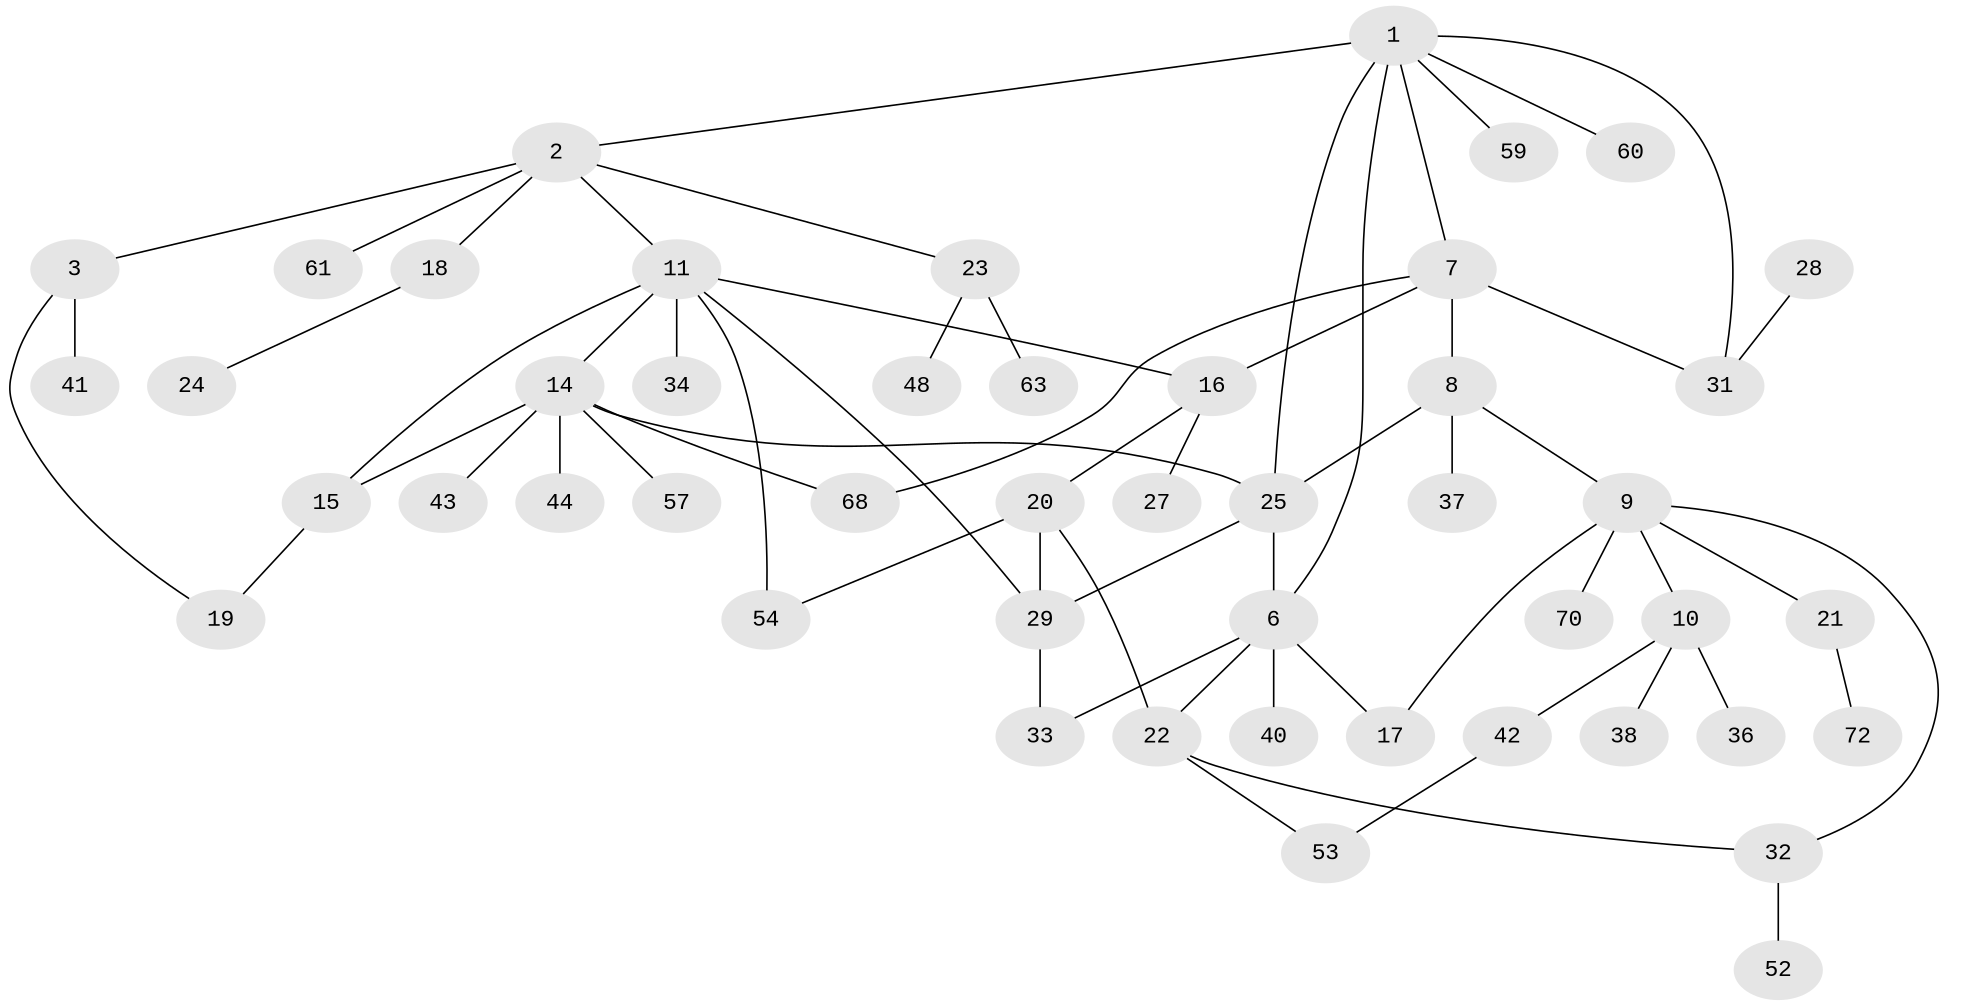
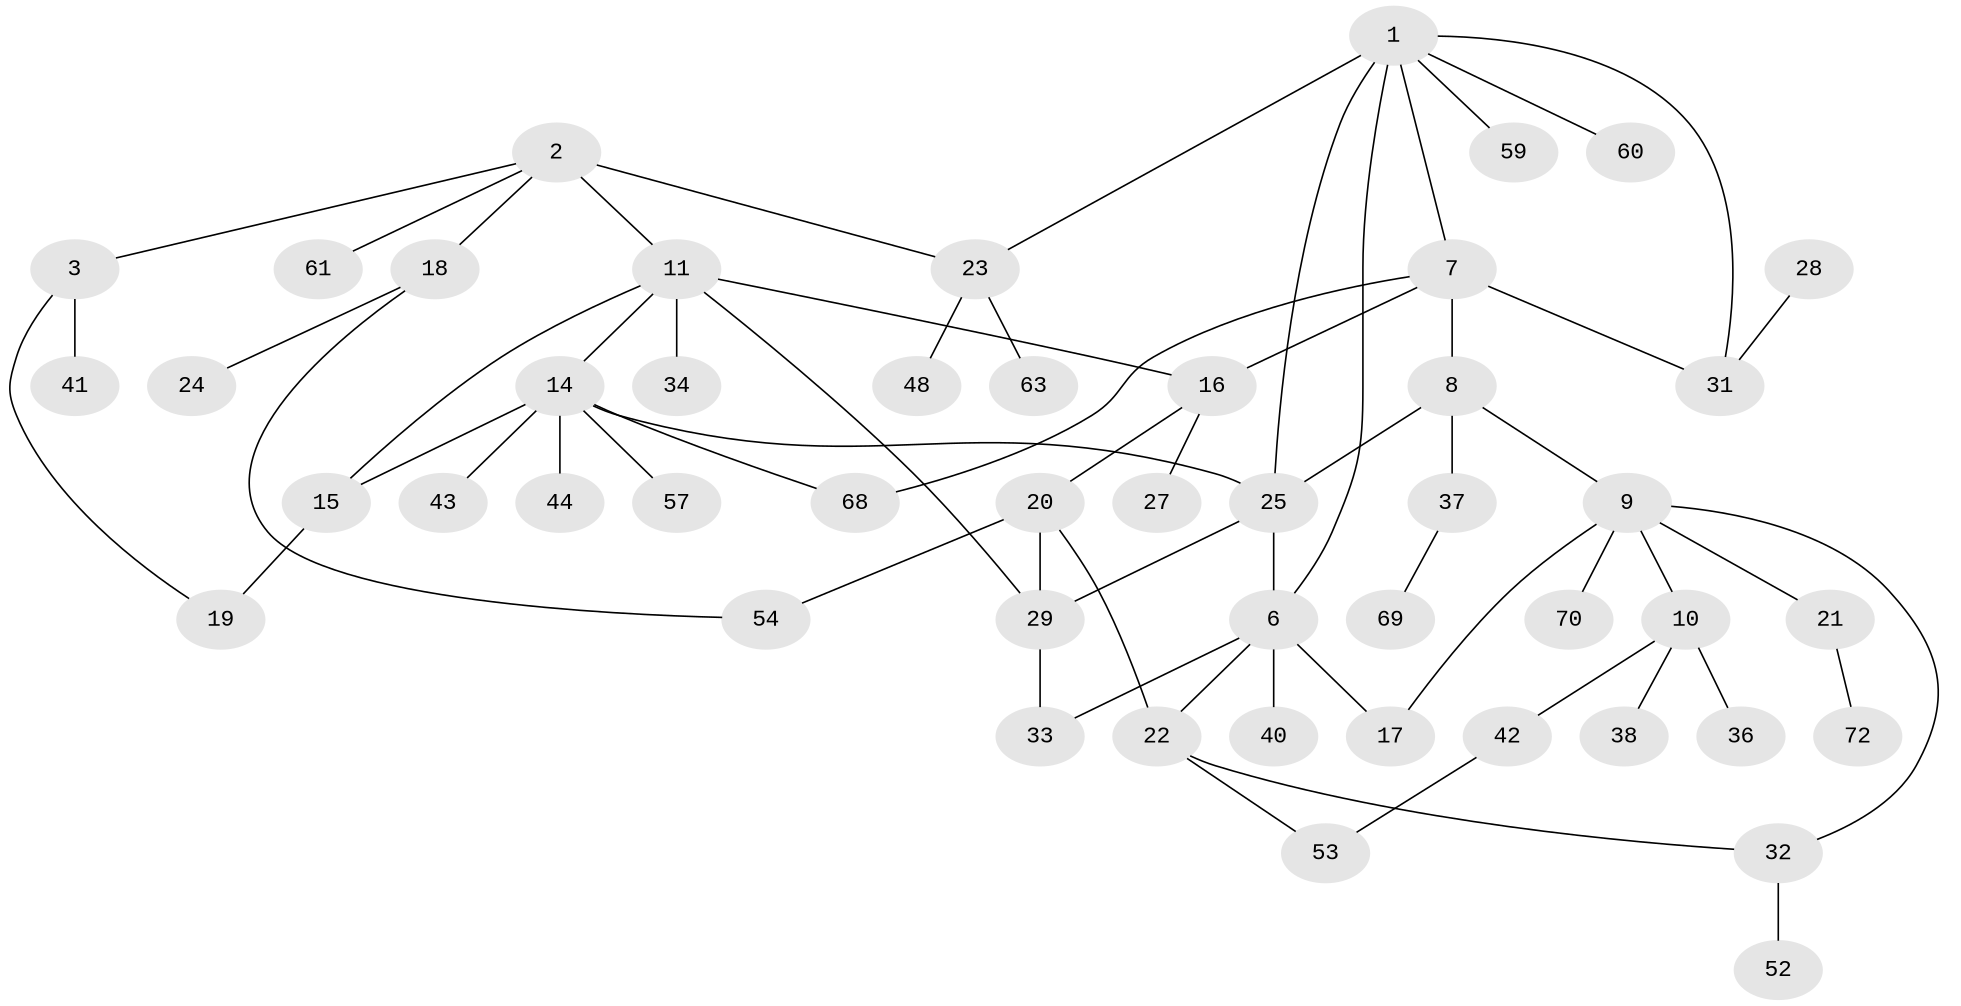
(975, 94) -> (1184, 153)
(754, 429) -> (338, 570)
none -> (1390, 620)
